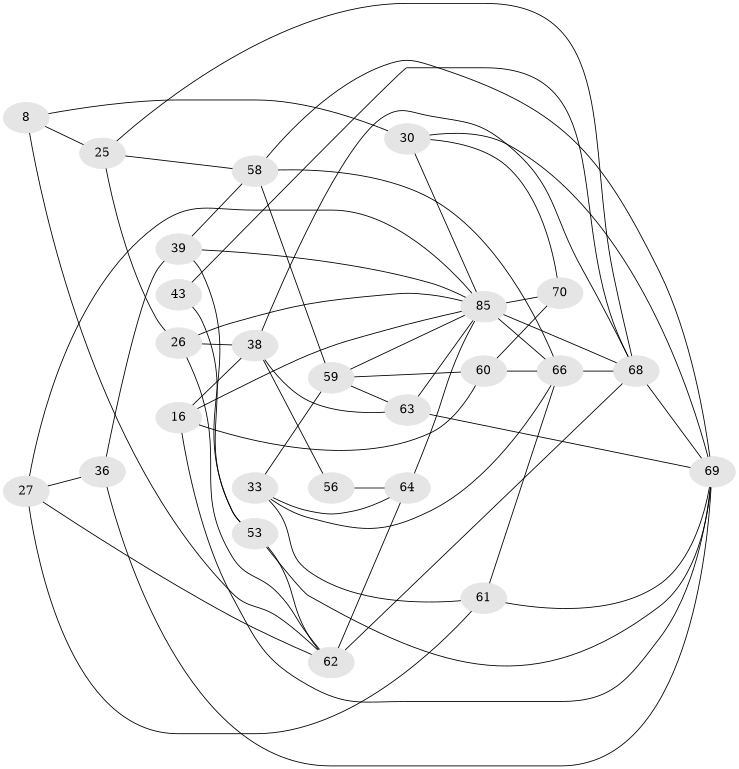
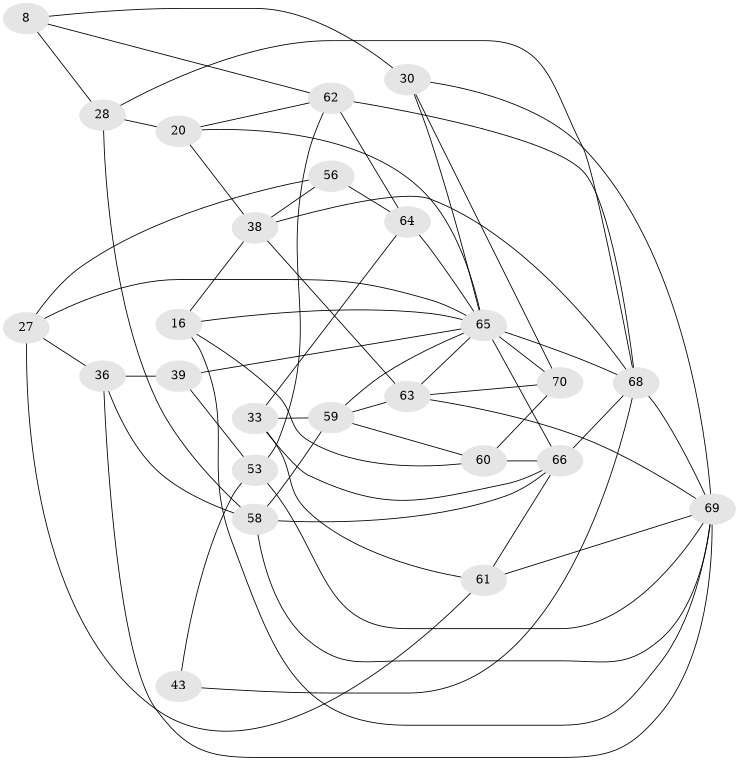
(103, 153) -> (103, 115)
(213, 214) -> (155, 469)
(484, 307) -> (484, 325)
(179, 343) -> (179, 131)
none -> (484, 390)
(174, 584) -> (160, 224)
